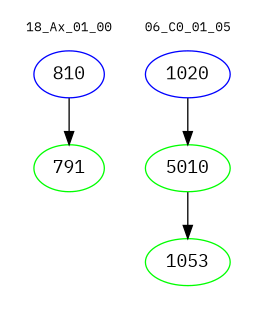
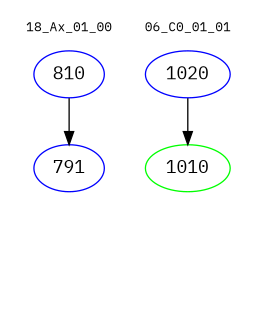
(188, 28) -> (188, 28)
(69, 168) -> (69, 168)
(188, 168) -> (188, 168)
(188, 262) -> none
